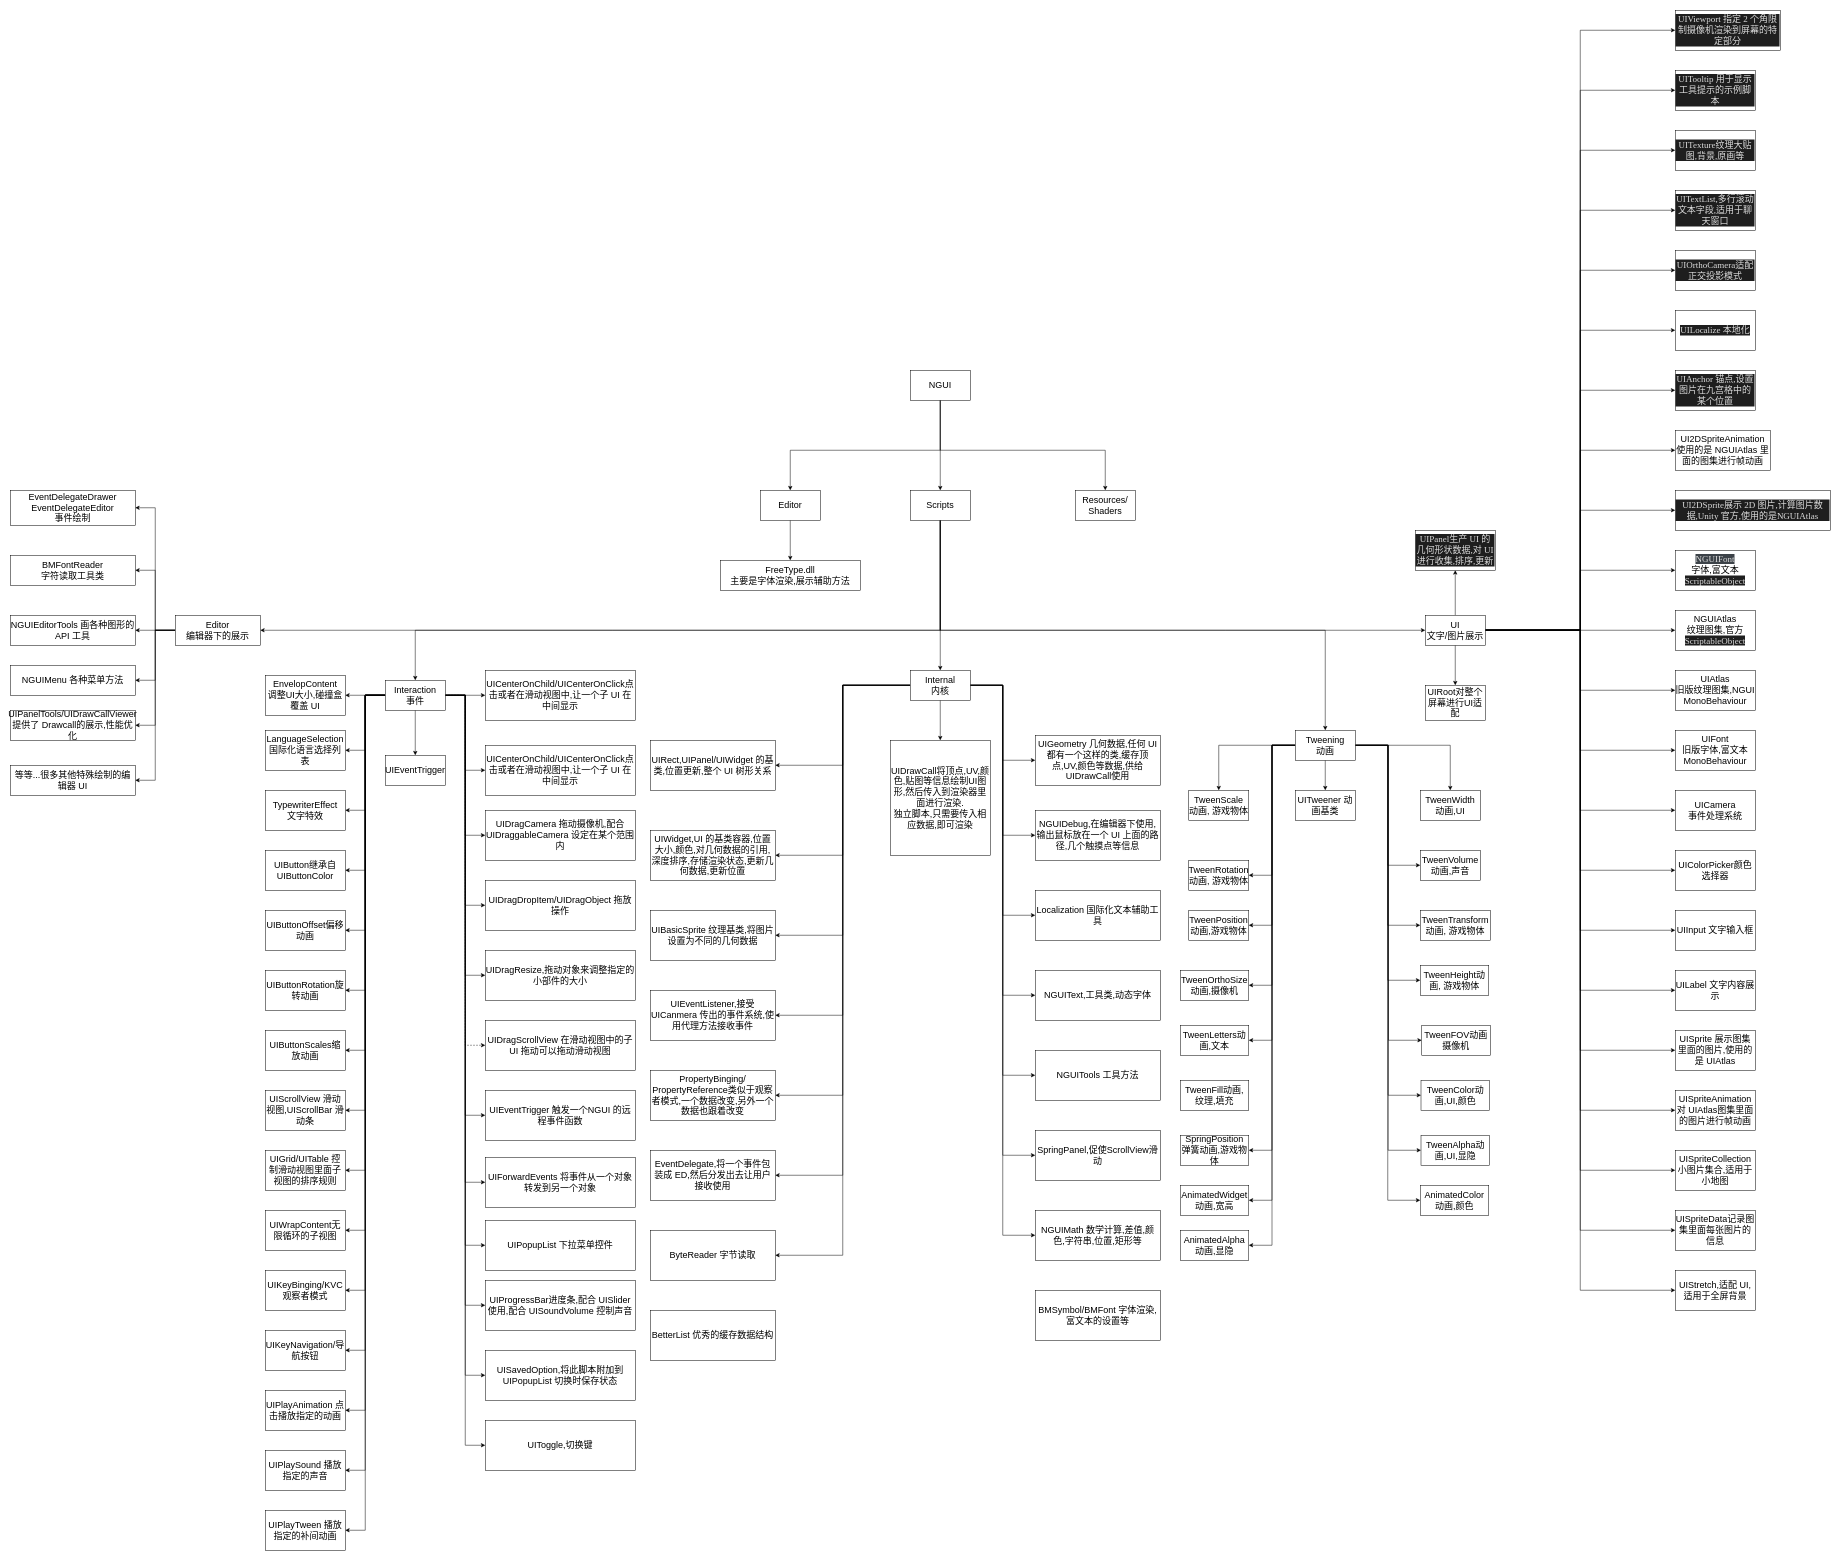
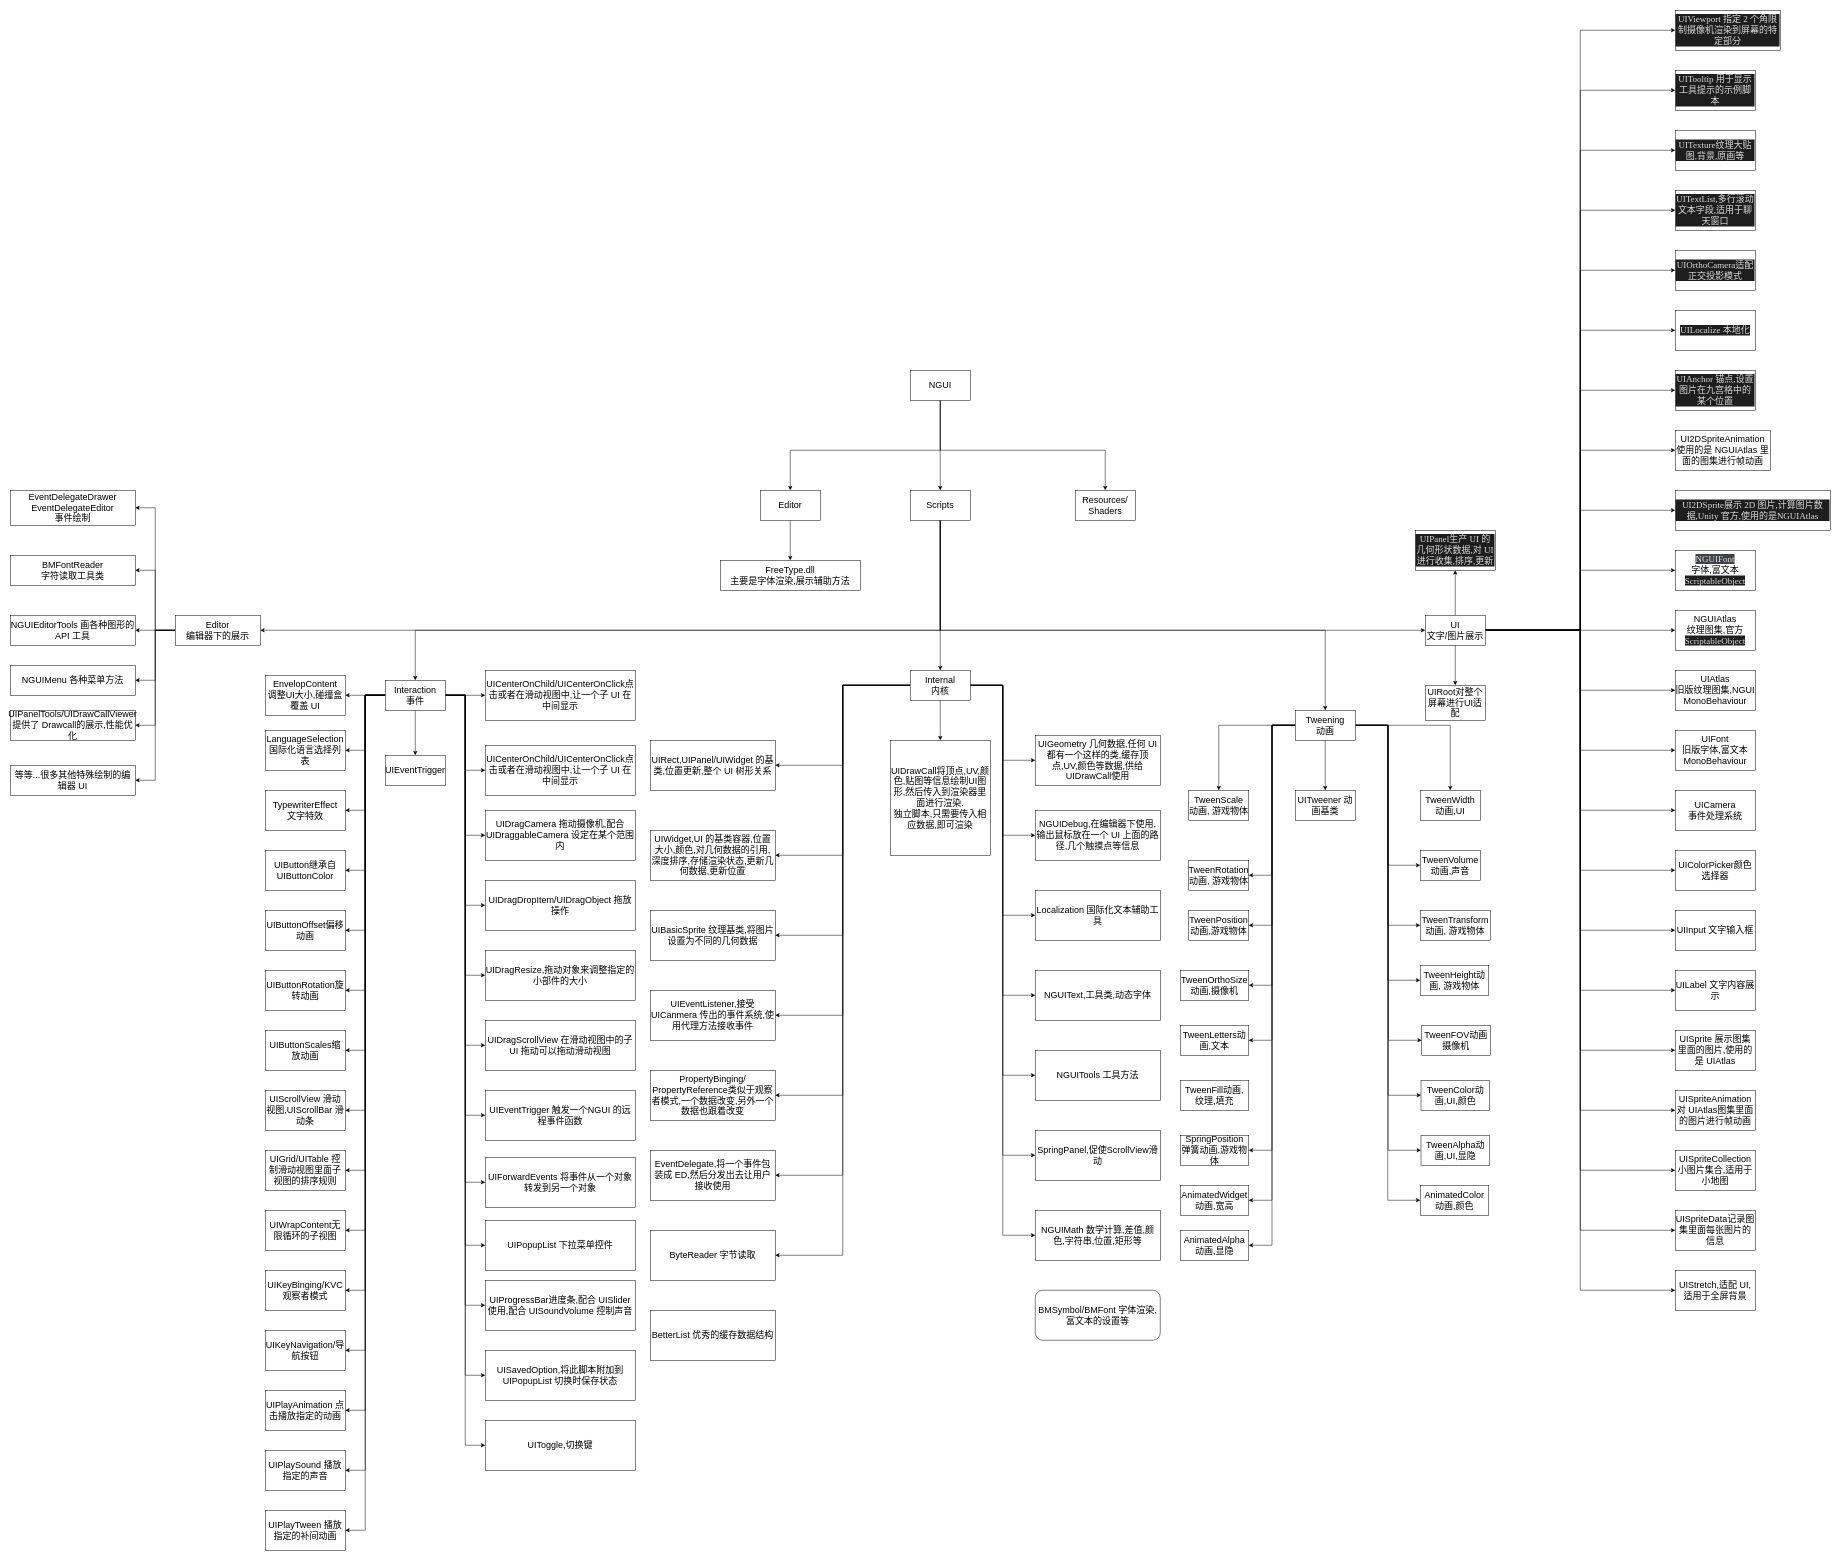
(1325, 745) -> (1325, 725)
(475, 1045) -> (475, 1045)
(1098, 1315) -> (1098, 1315)
